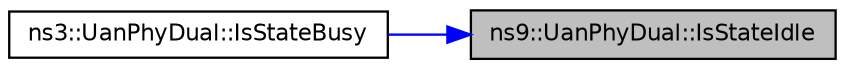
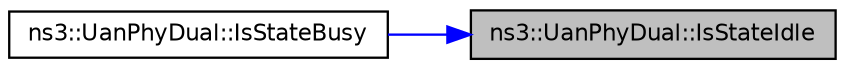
(653, 35) -> (653, 35)
